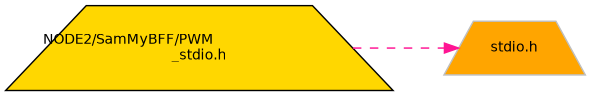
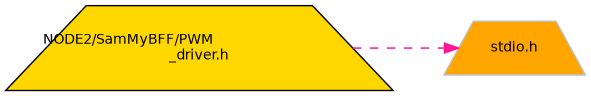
(199, 48) -> (199, 48)
